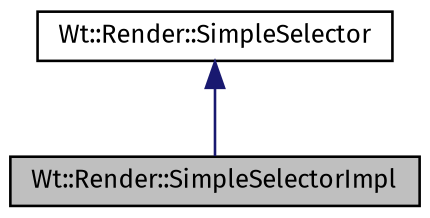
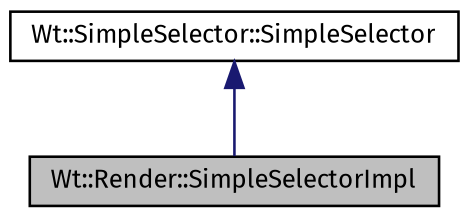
(215, 36) -> (234, 36)
